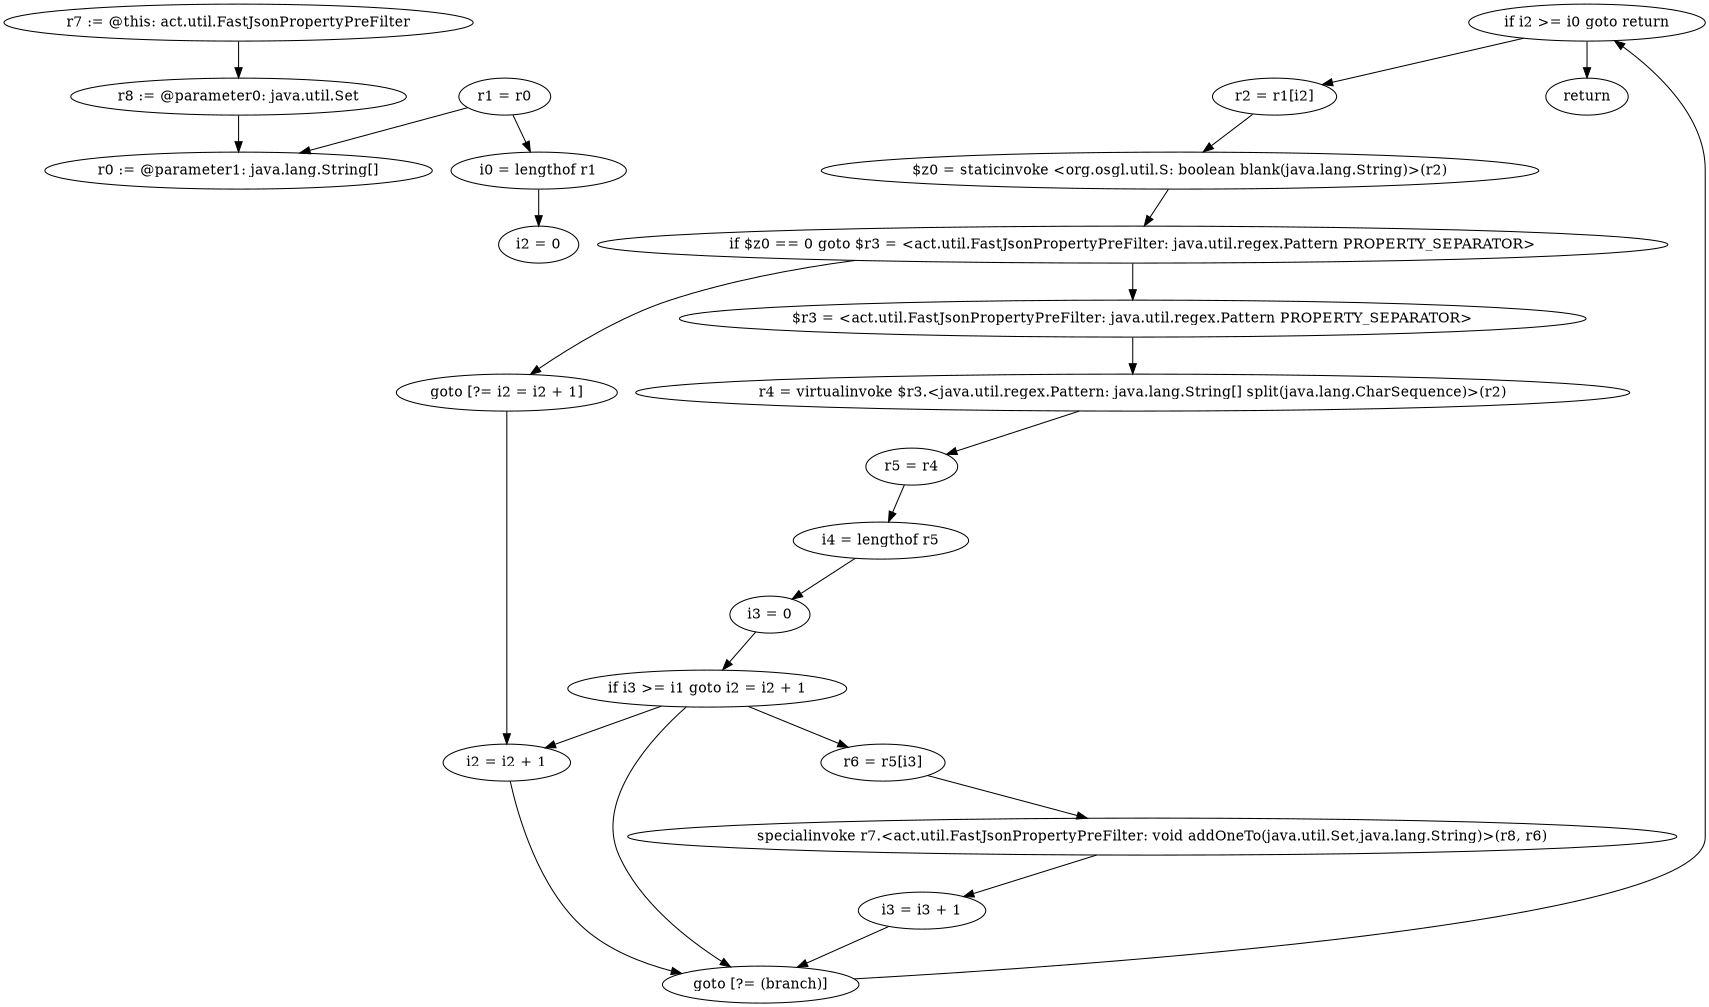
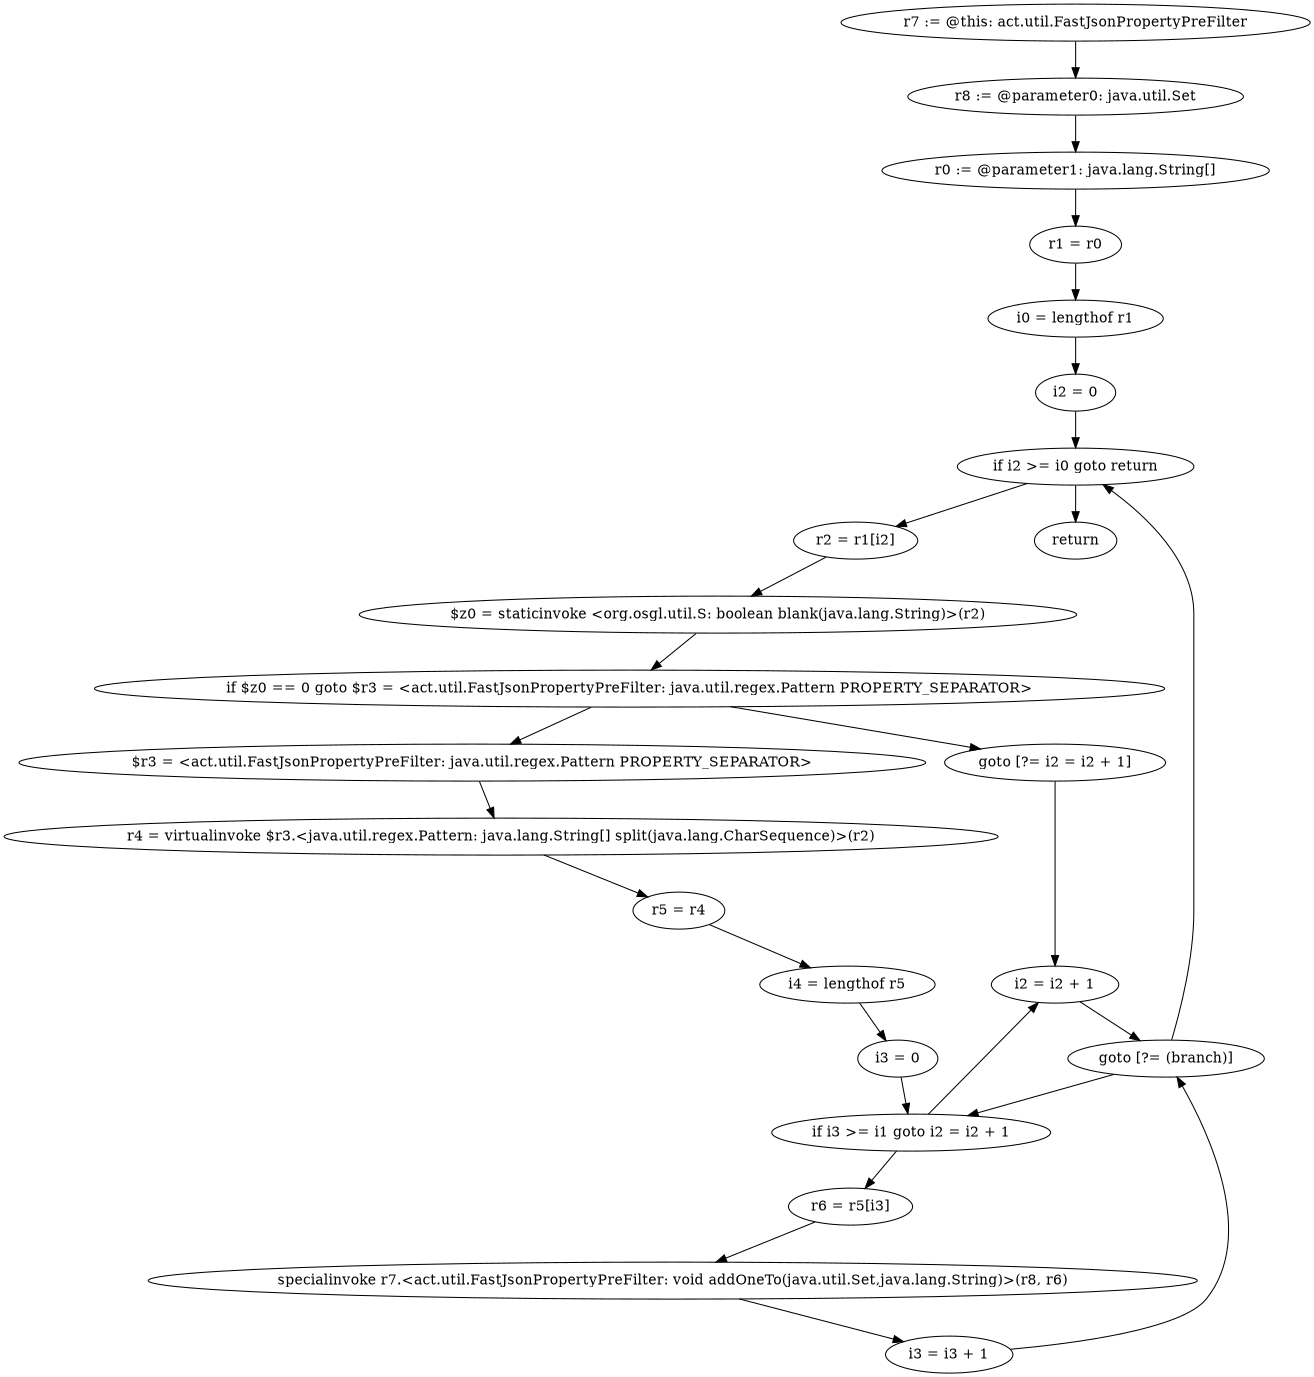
(389, 129) -> (1076, 203)
none -> (1076, 425)
(616, 844) -> (1046, 1094)
